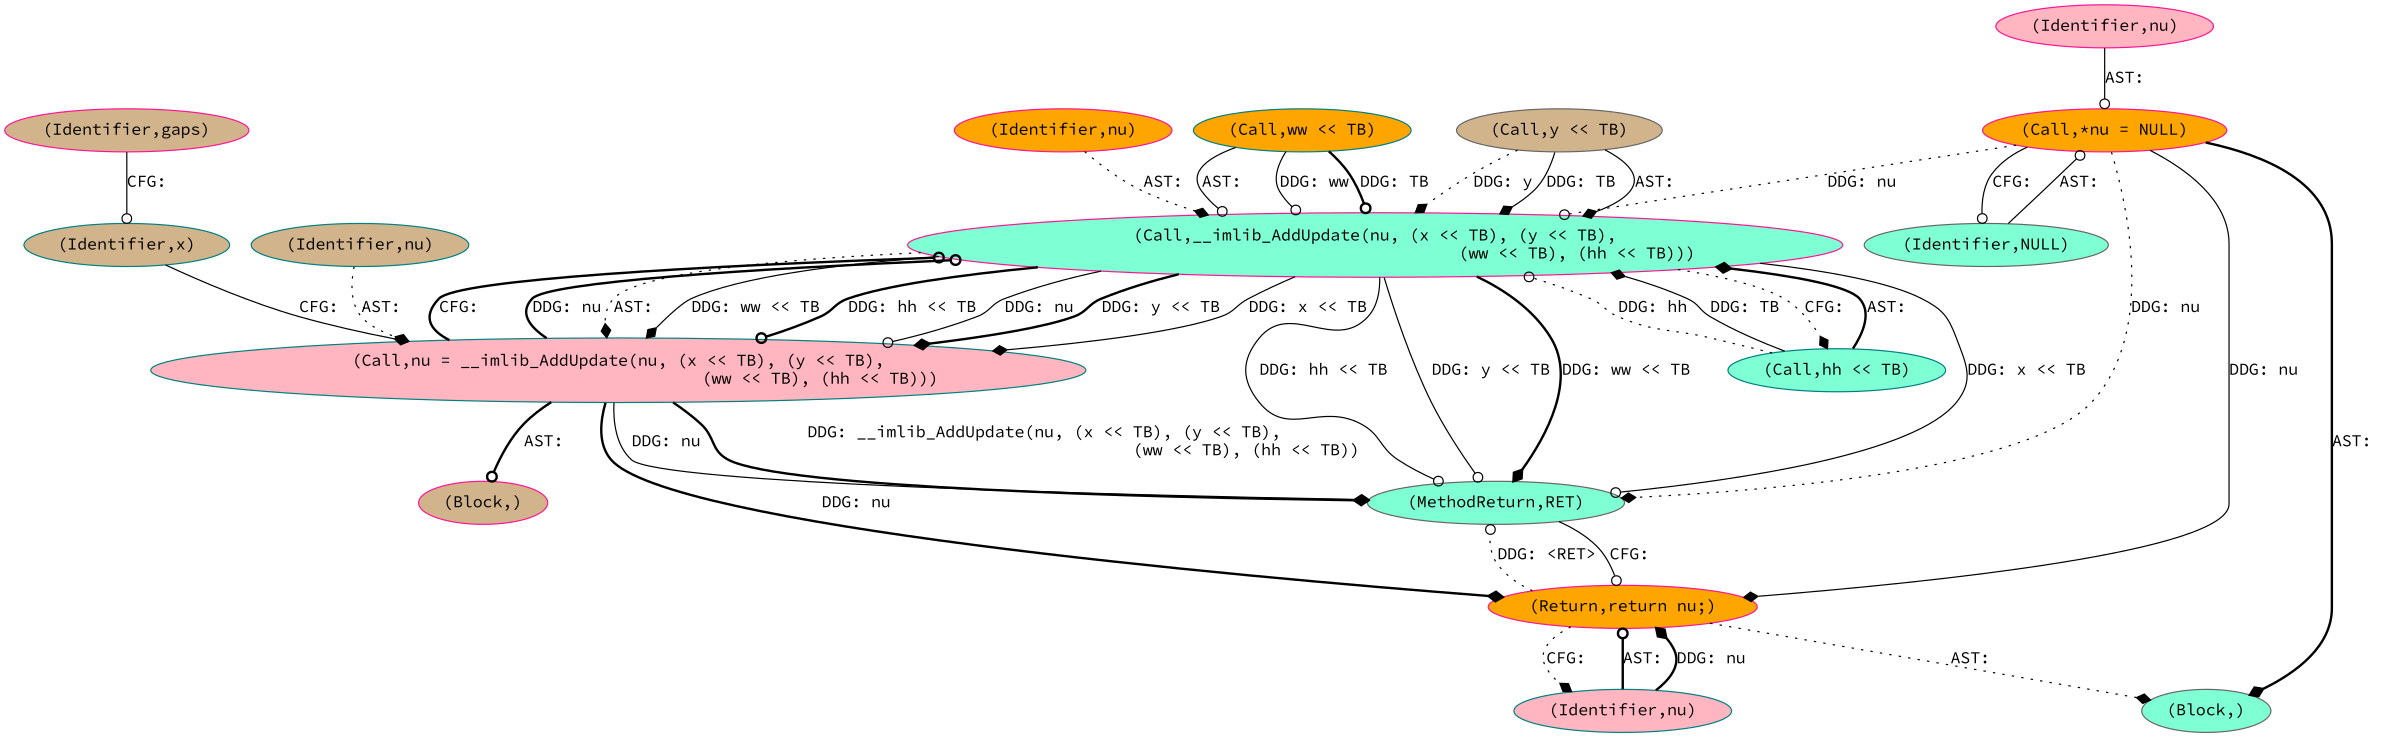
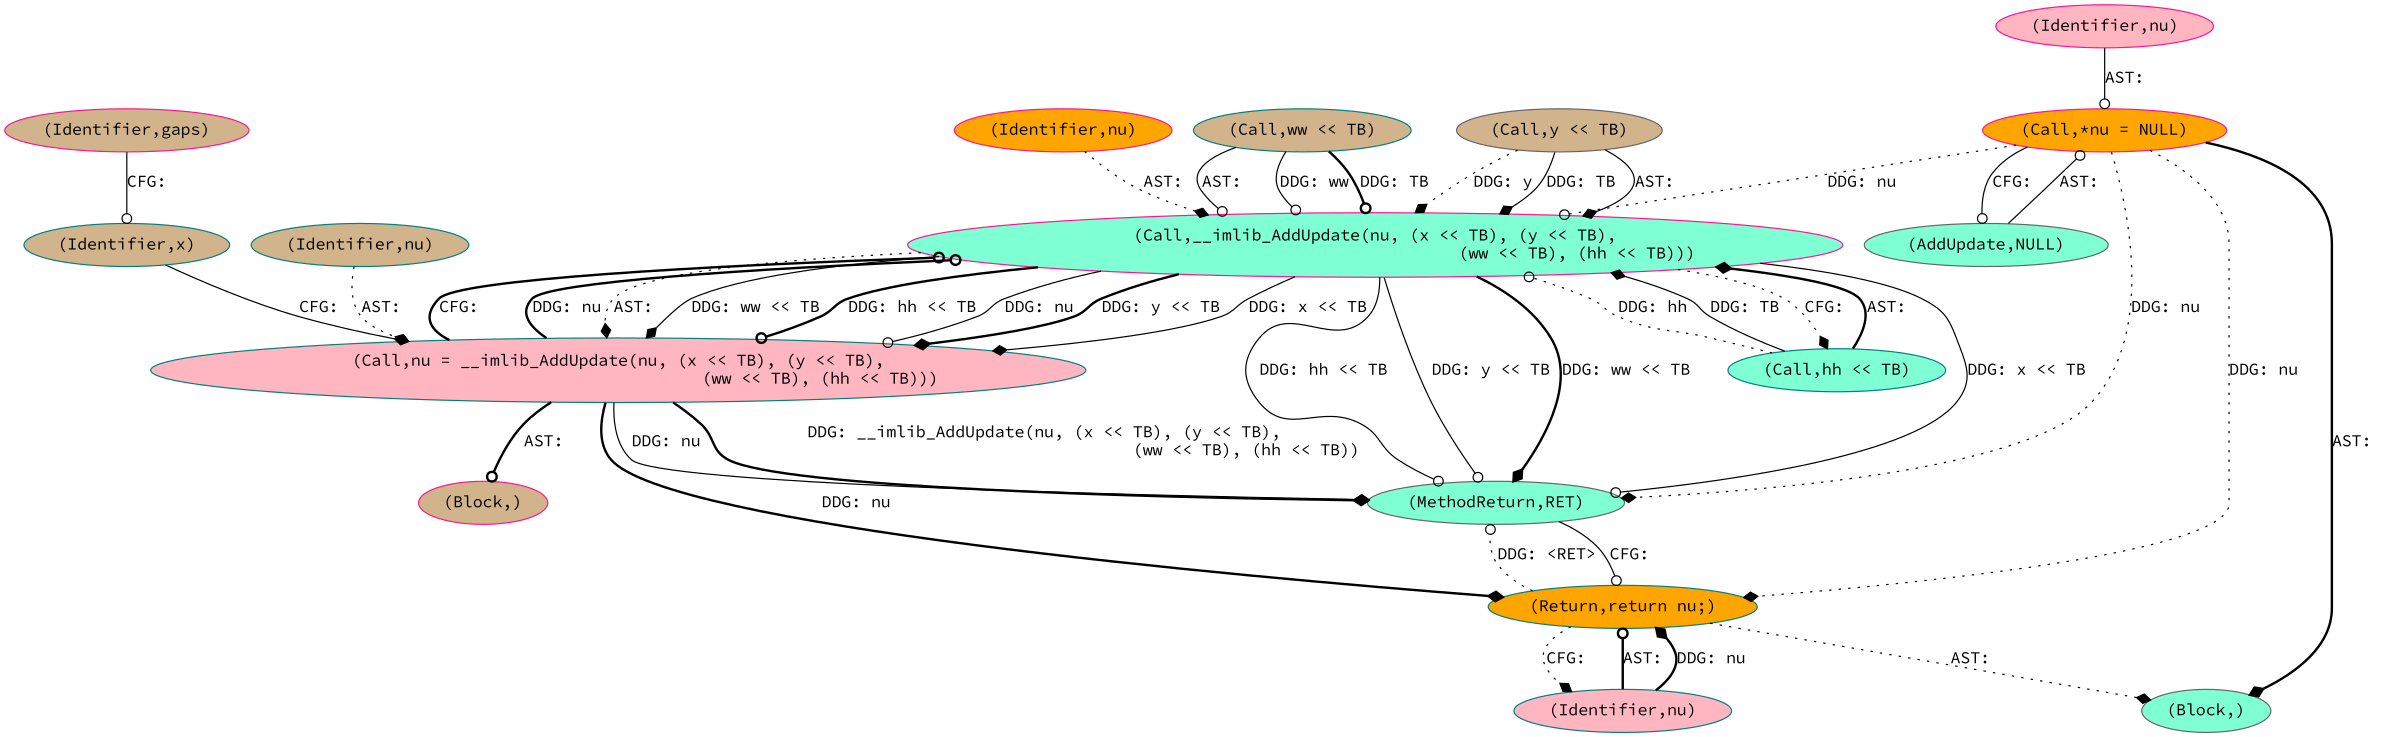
(1302, 130) -> (1302, 130)
(1986, 245) -> (1986, 245)
(2191, 532) -> (2191, 532)
(1623, 607) -> (1623, 607)
